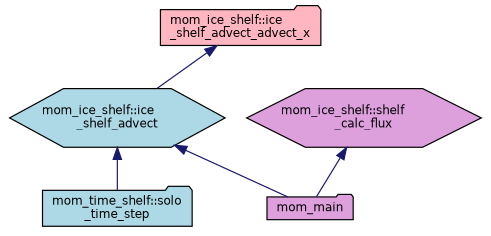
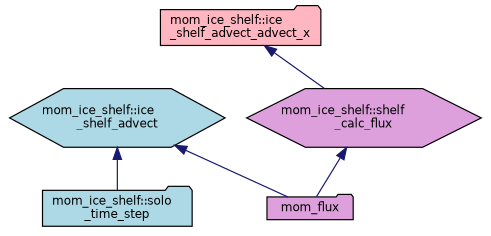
(182, 71) -> (299, 71)
(117, 208) -> (117, 208)
(310, 208) -> (310, 208)
